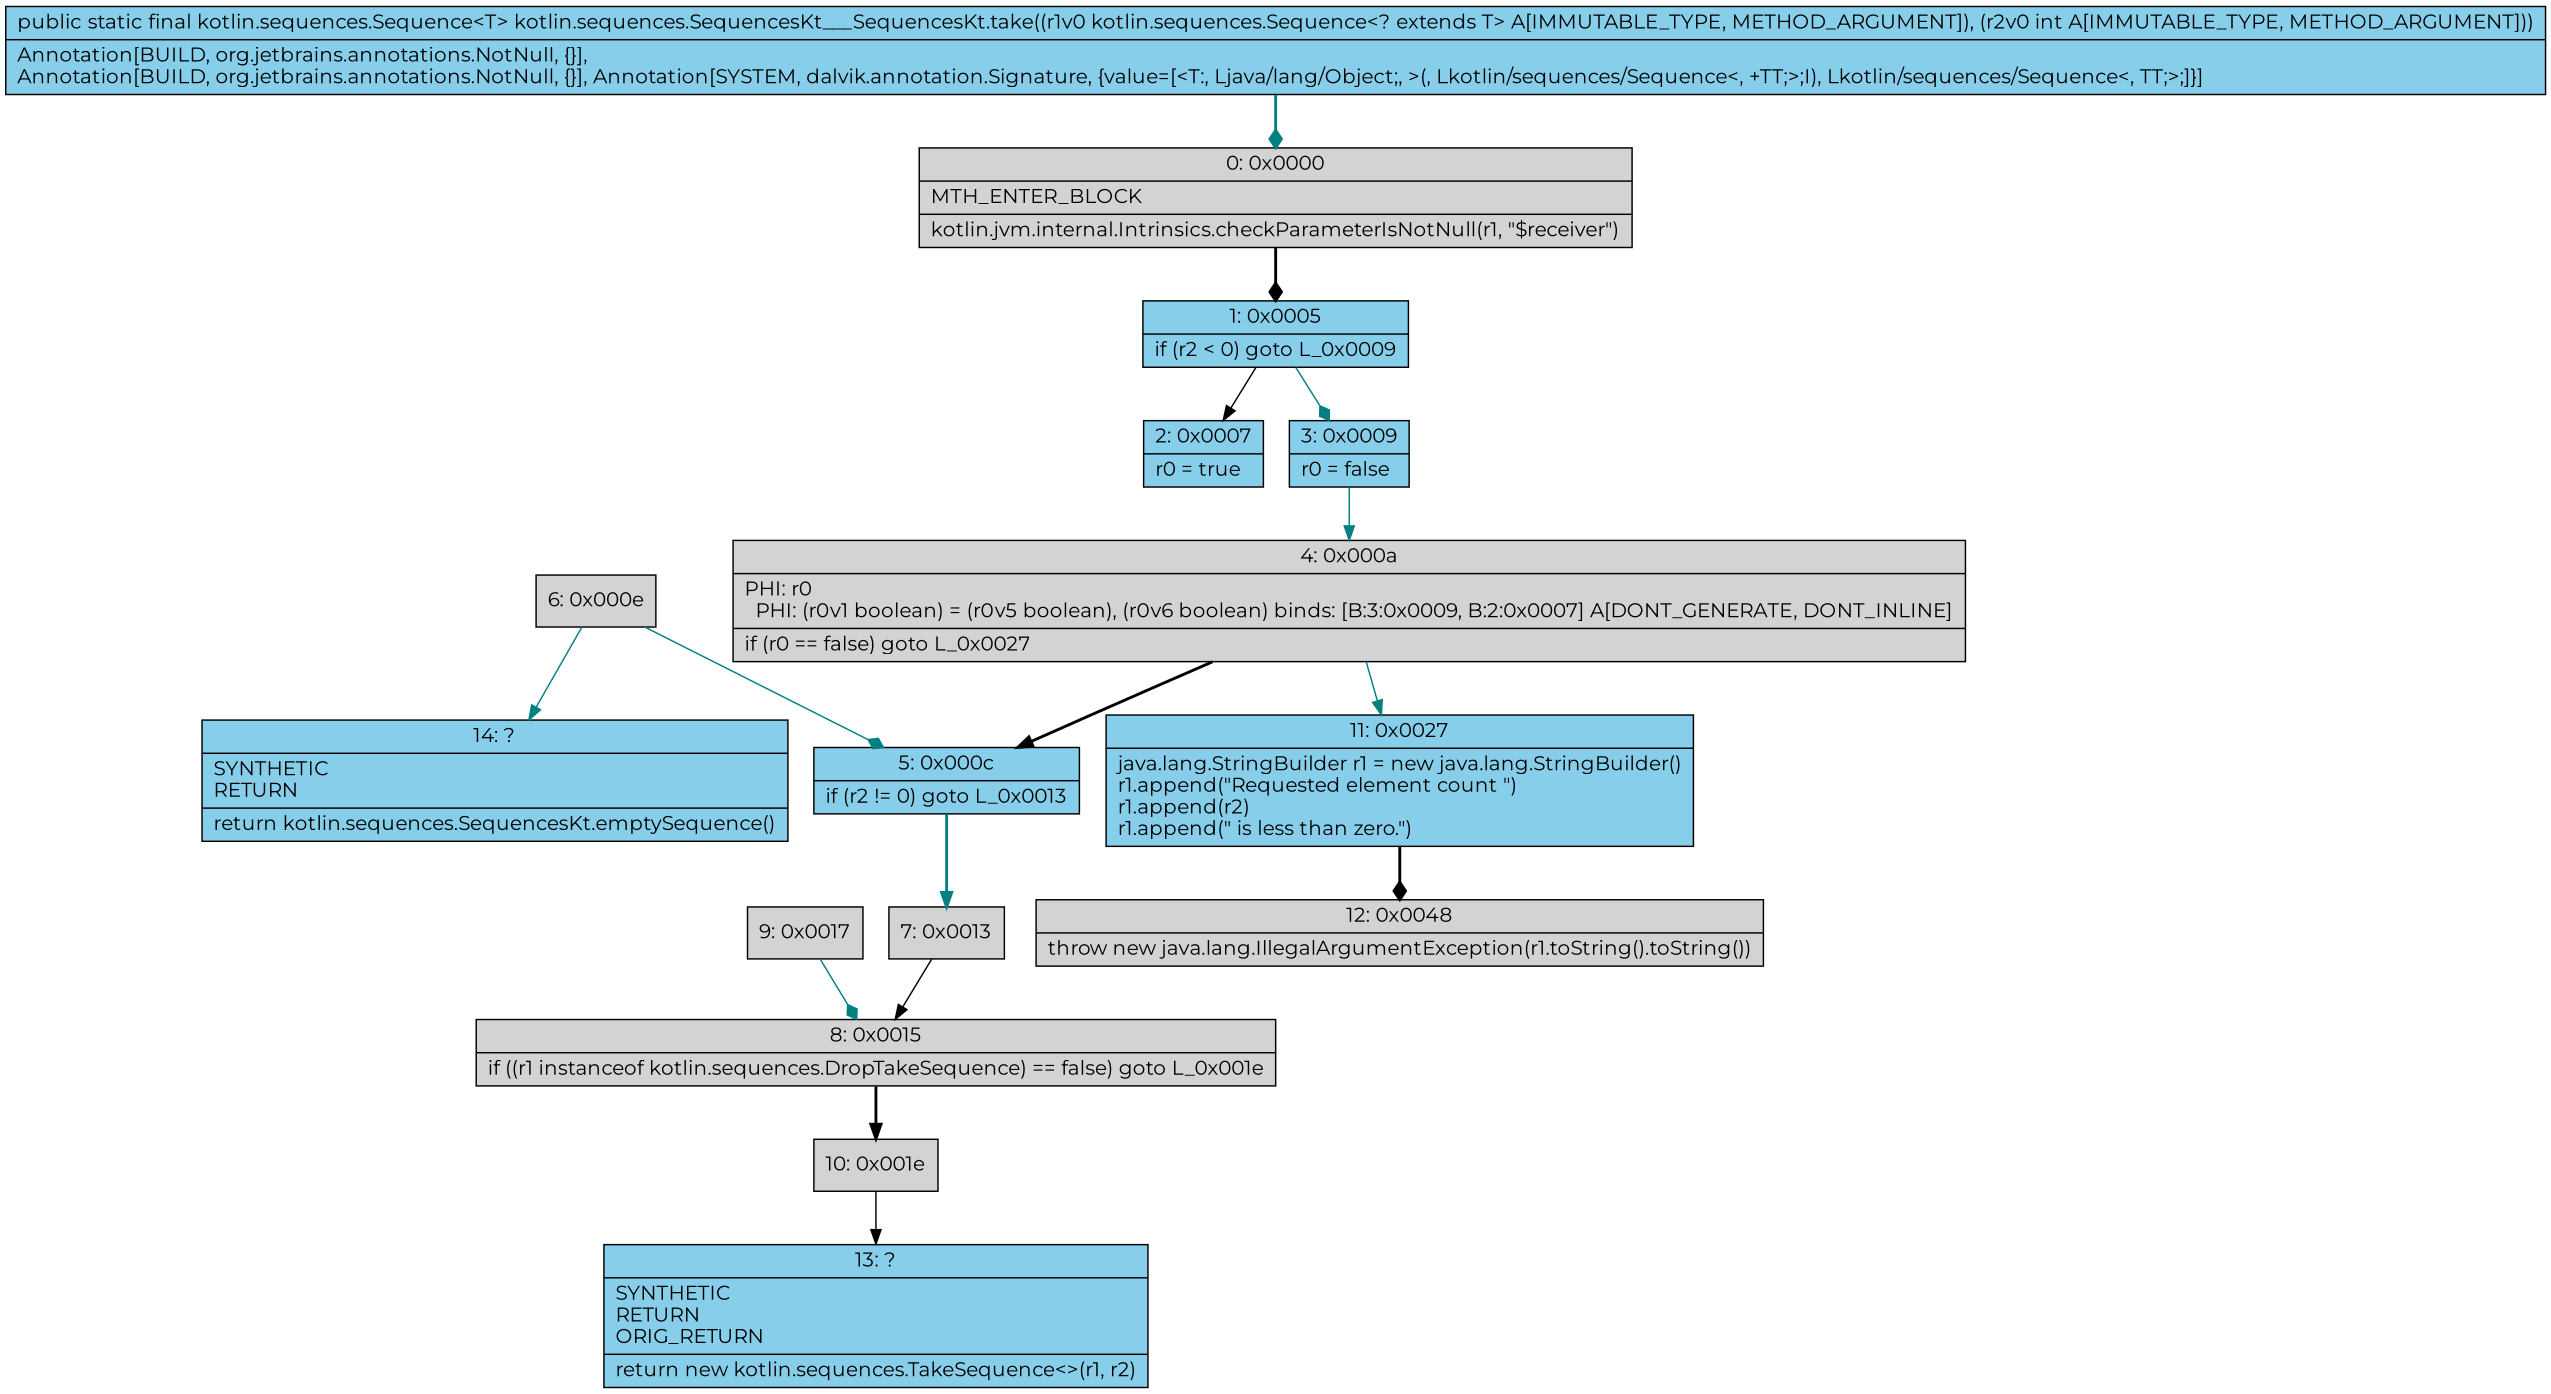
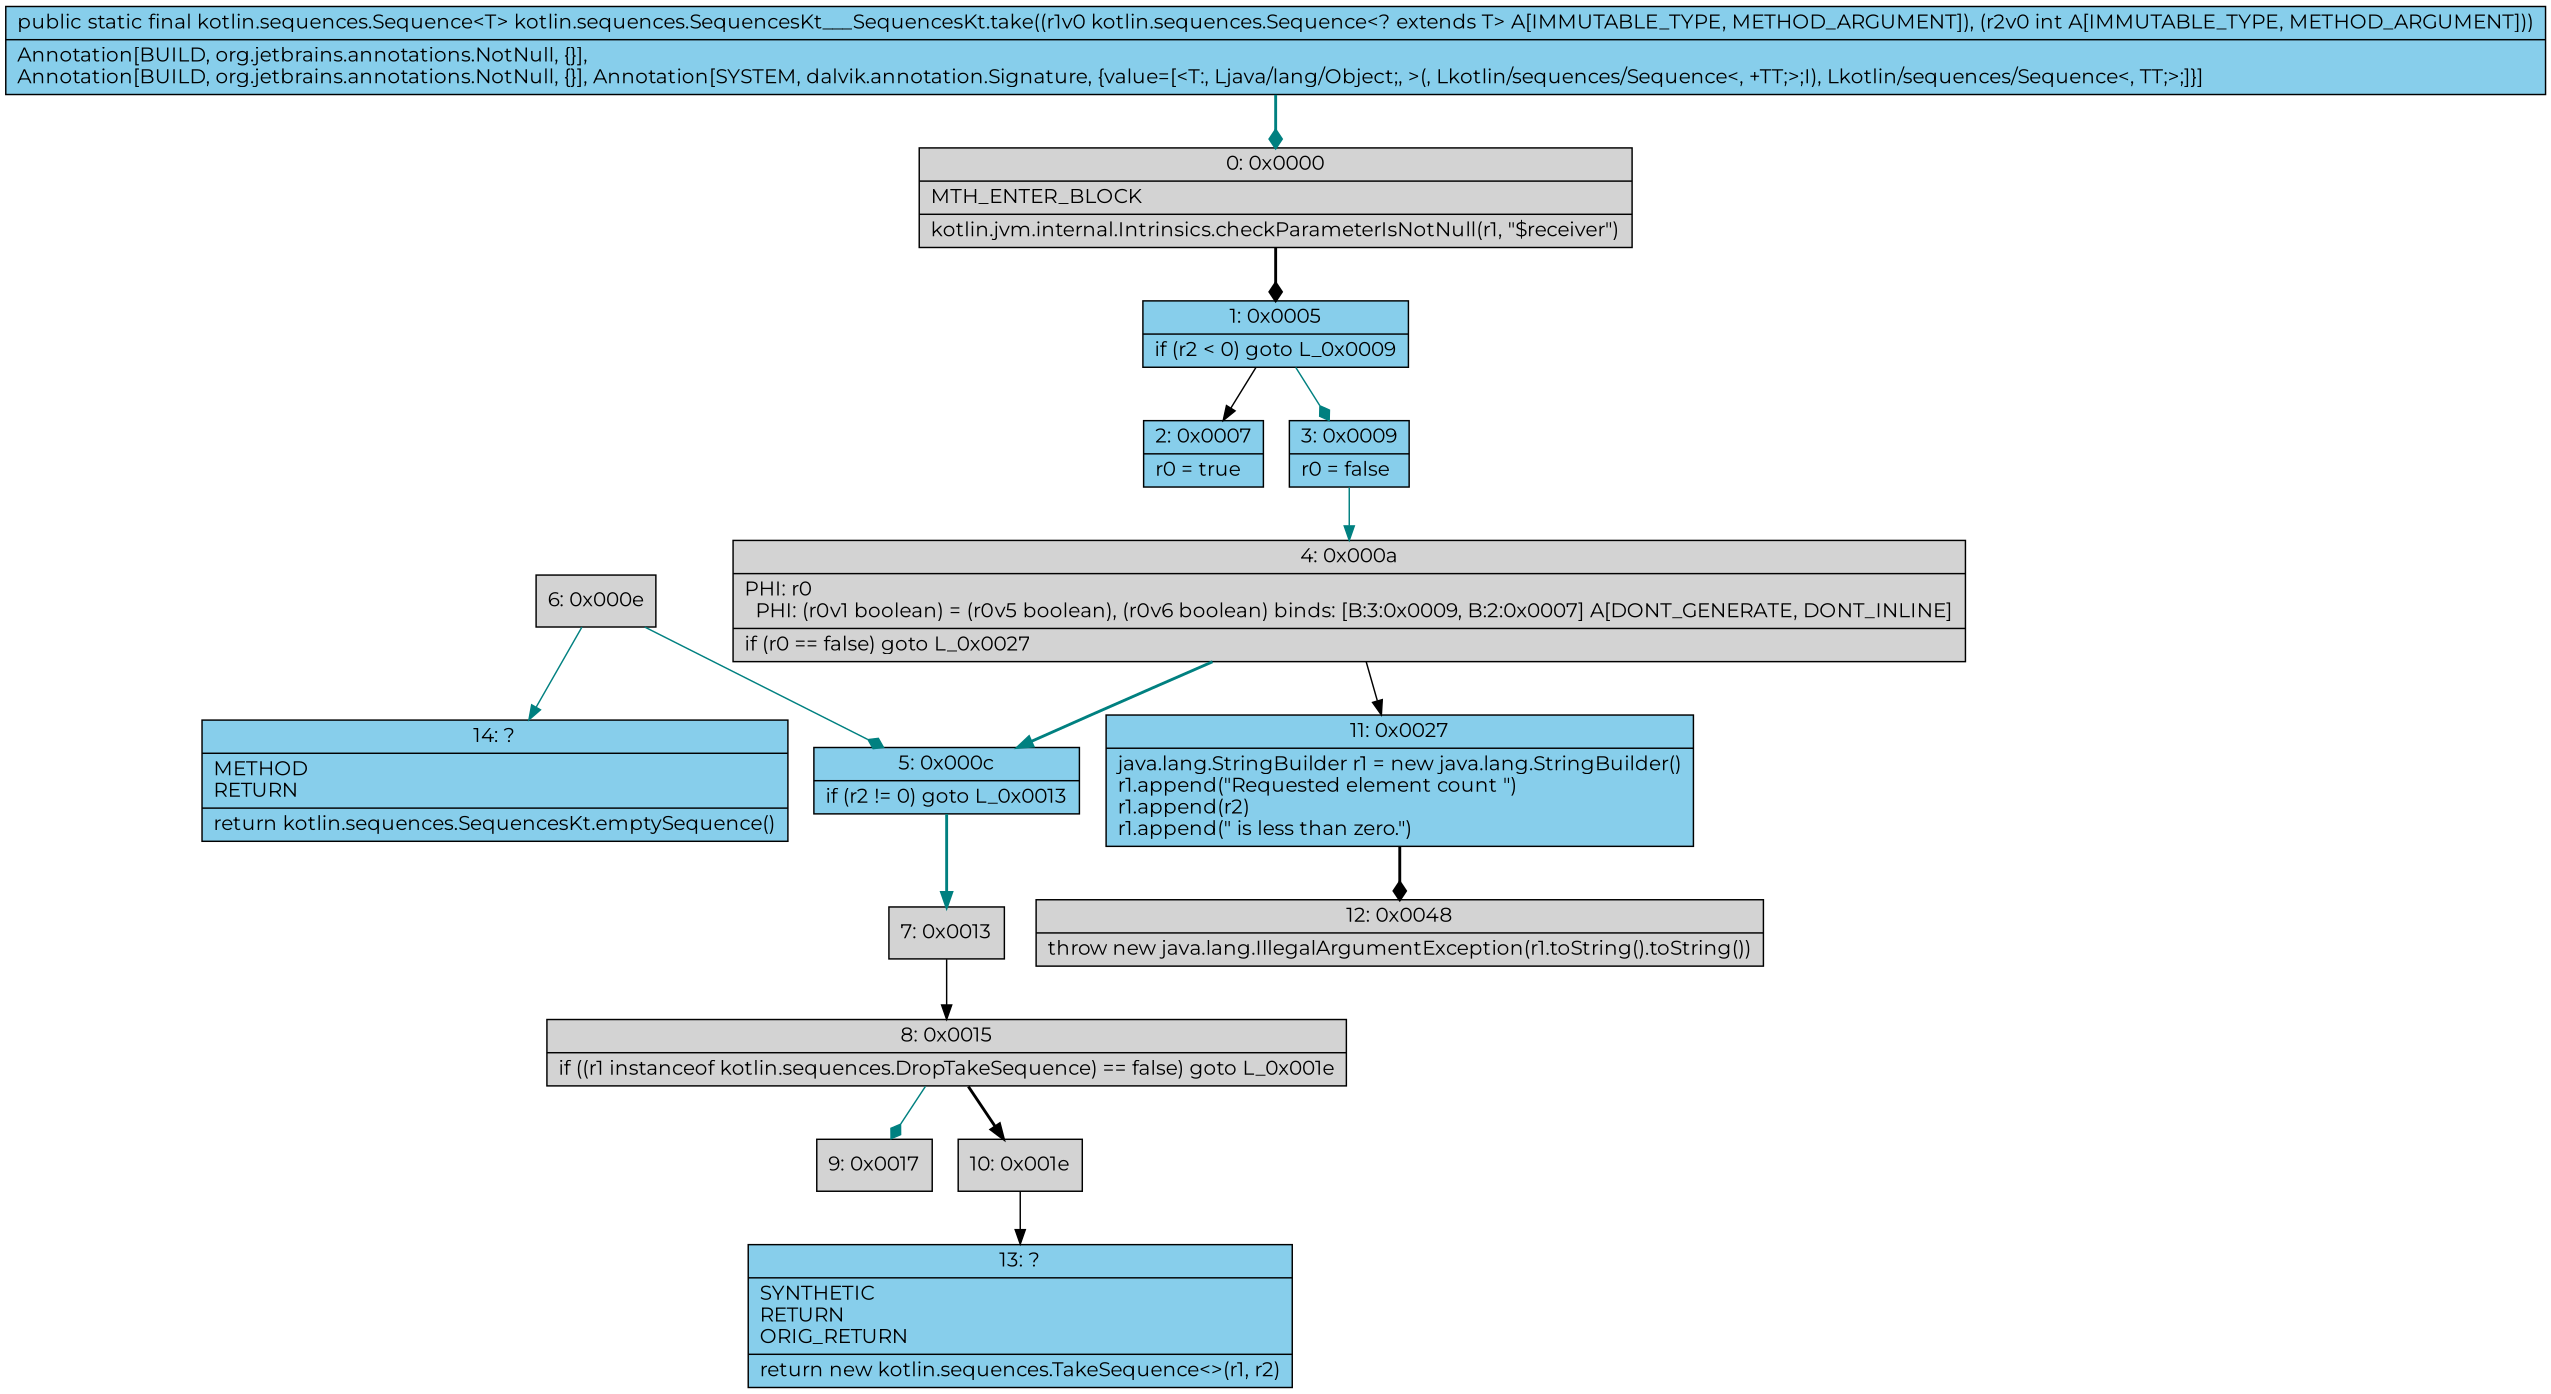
(1372, 681) -> (1372, 681)
(1122, 701) -> (1122, 701)
(271, 769) -> (261, 769)
(834, 982) -> (913, 1105)
